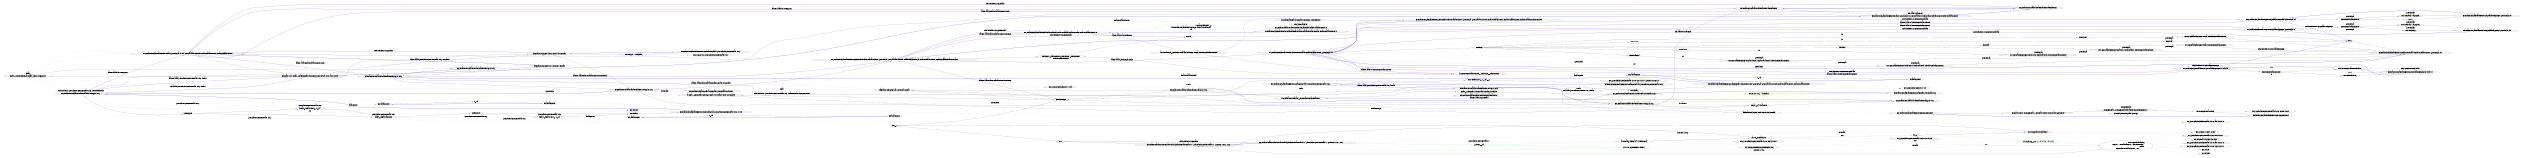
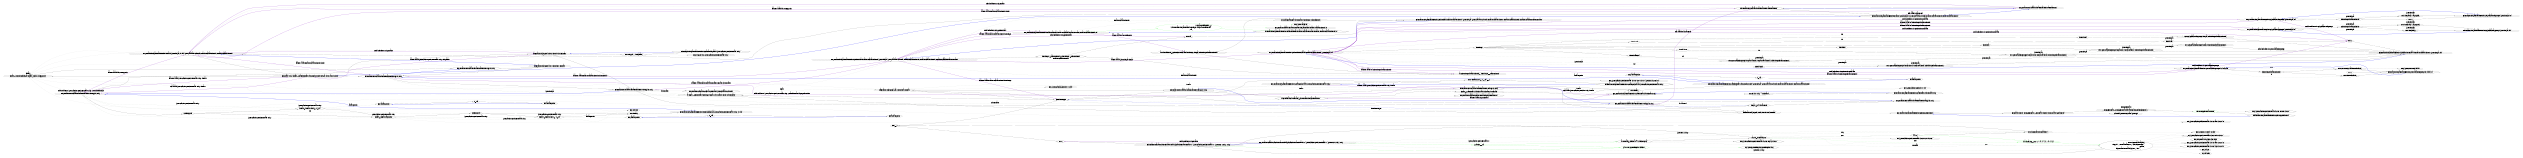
(1842, 132) -> (1842, 132)
